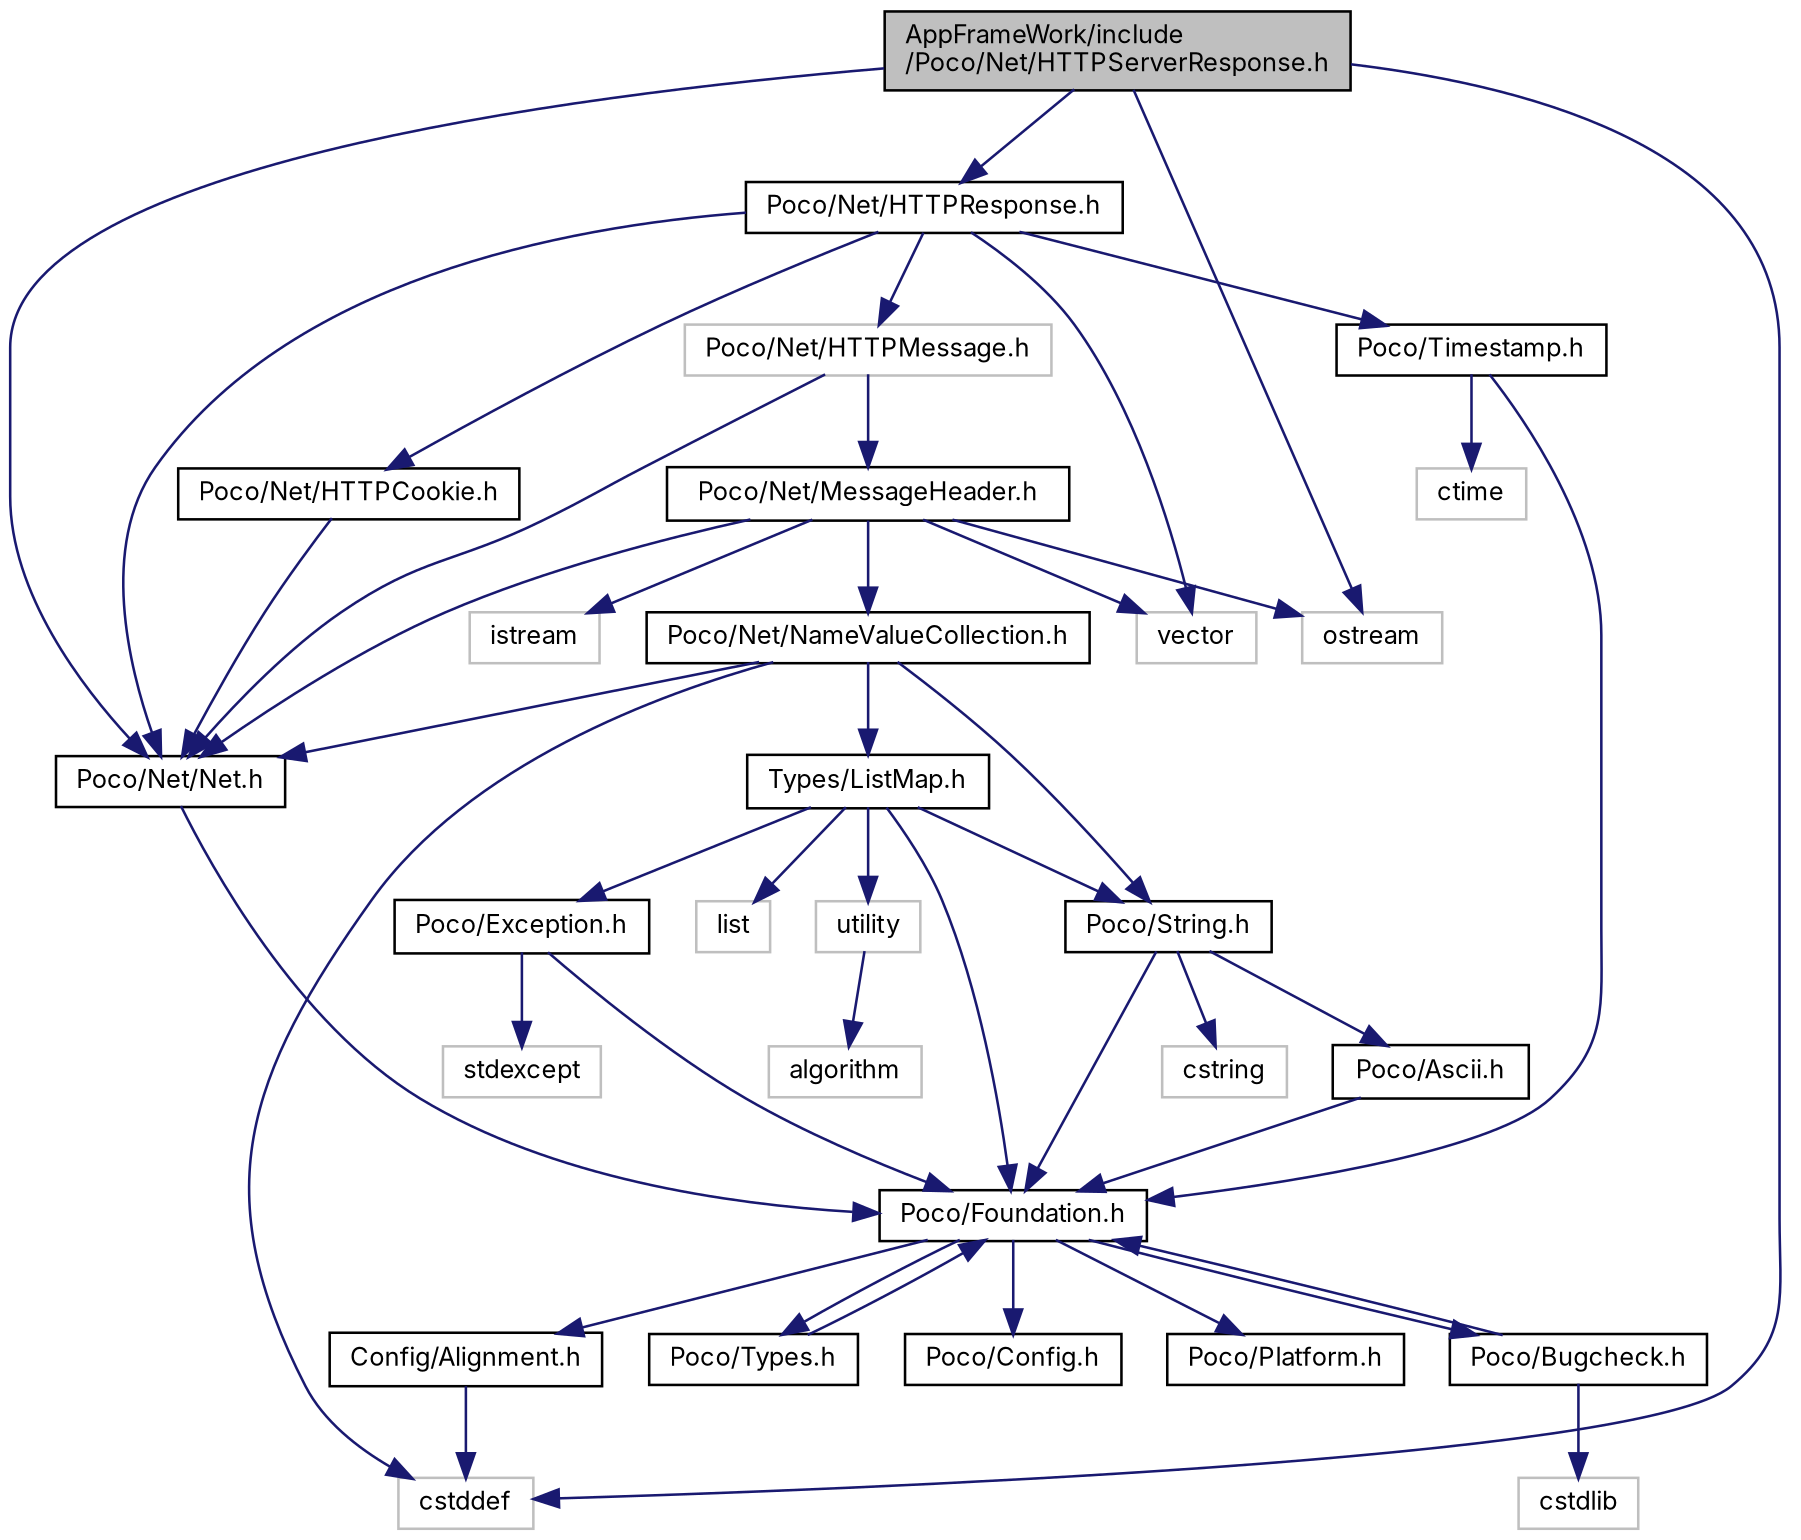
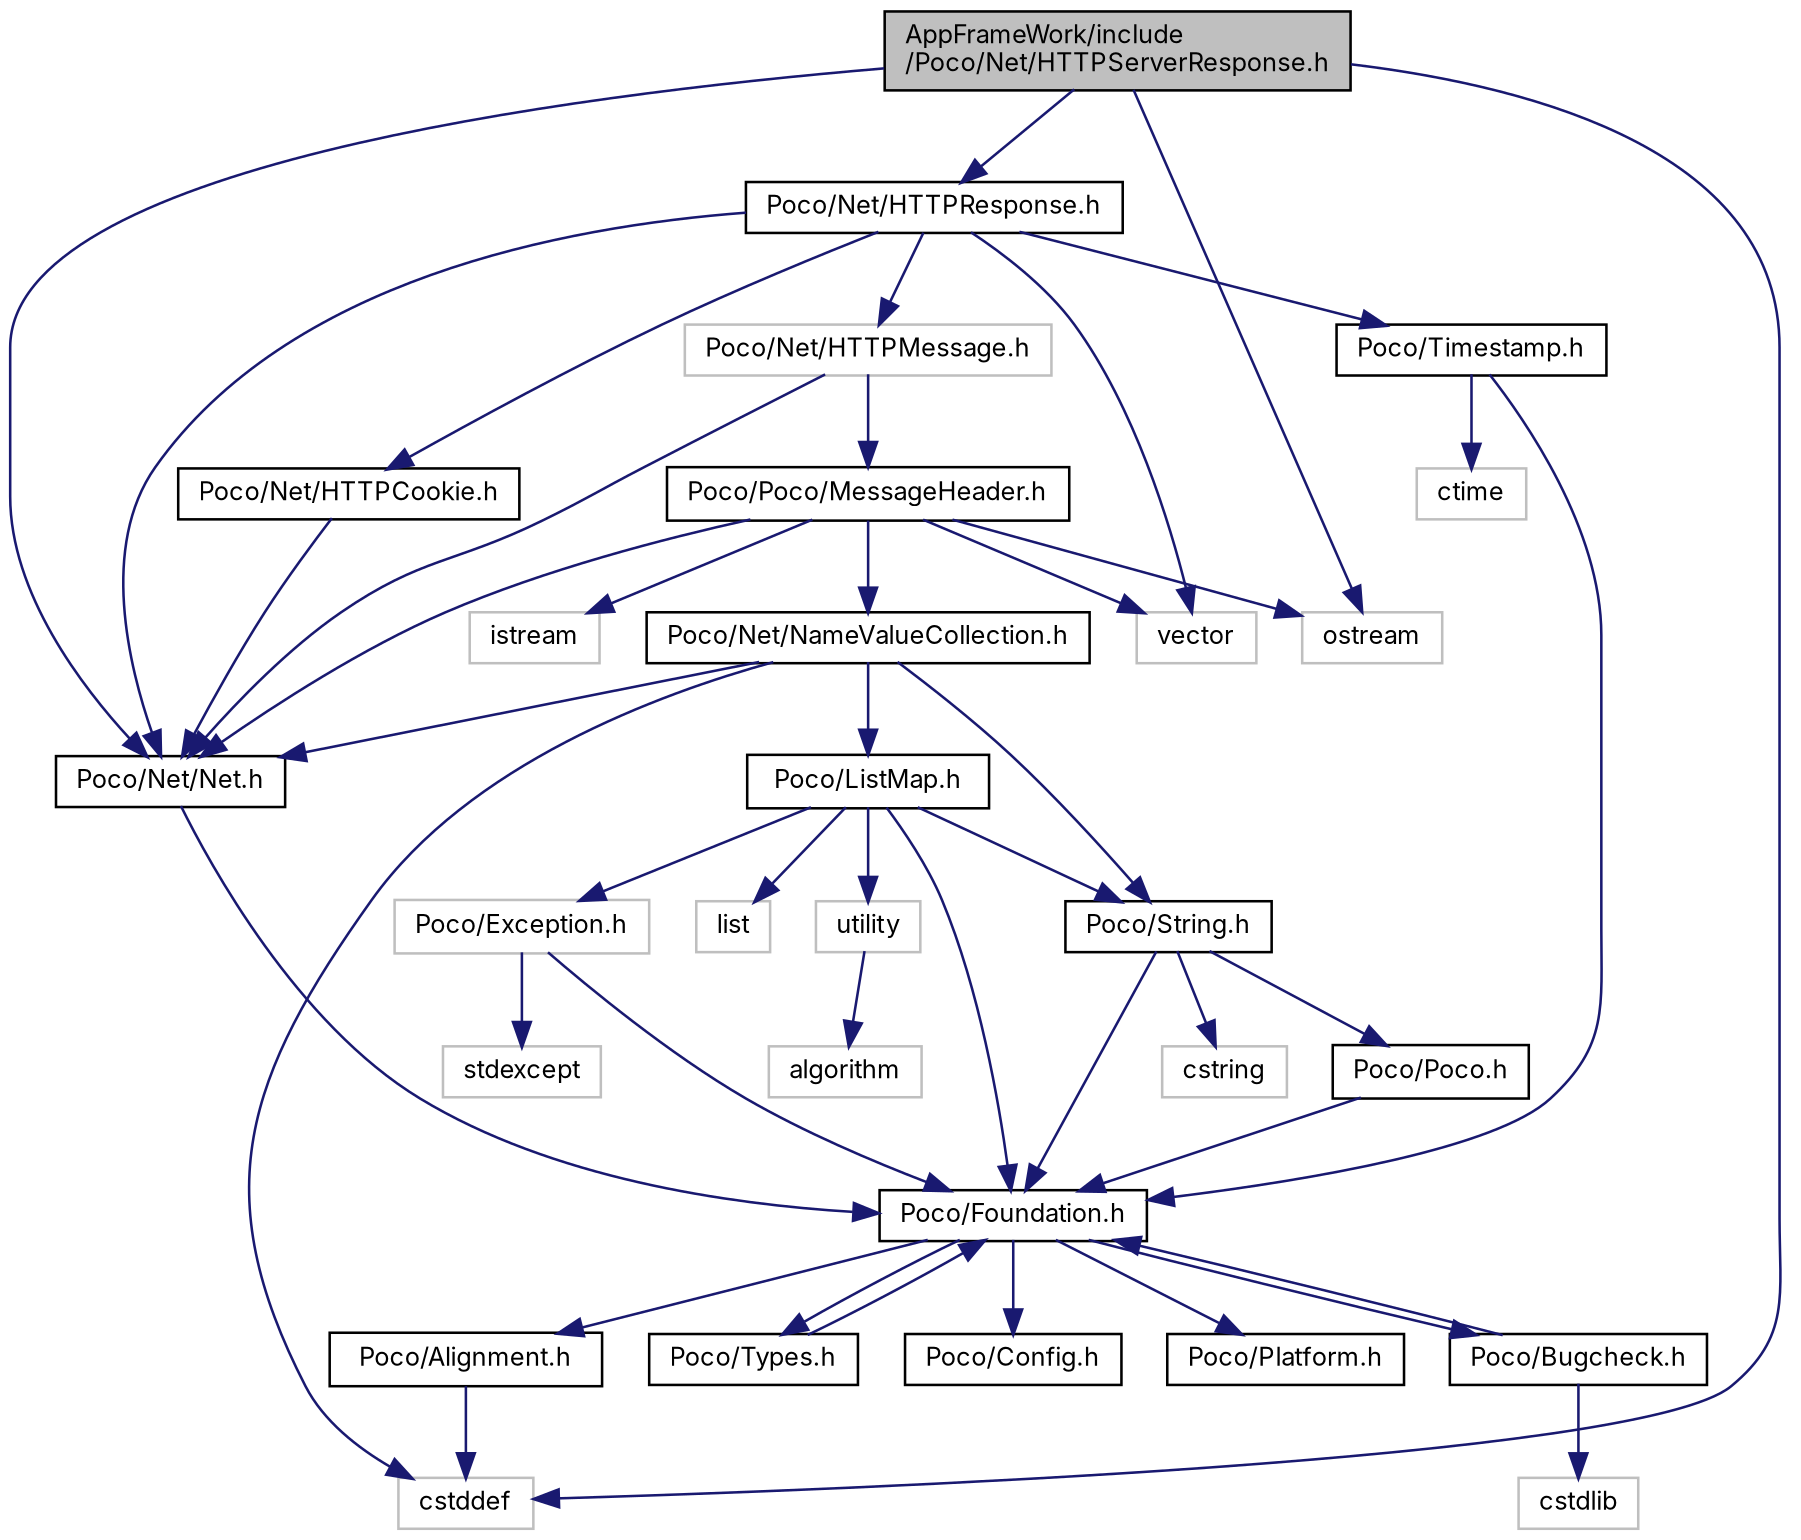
(868, 494) -> (868, 494)
(868, 782) -> (868, 782)
(522, 927) -> (522, 927)
(1431, 1072) -> (1431, 1072)
(466, 1359) -> (466, 1359)
